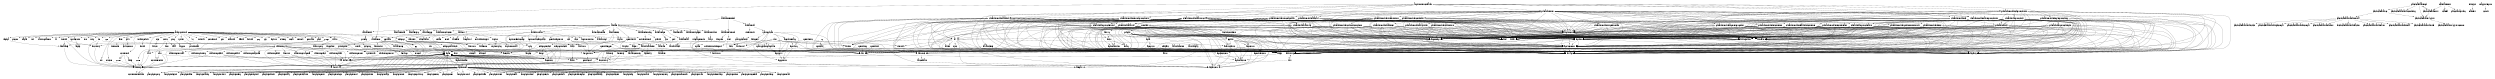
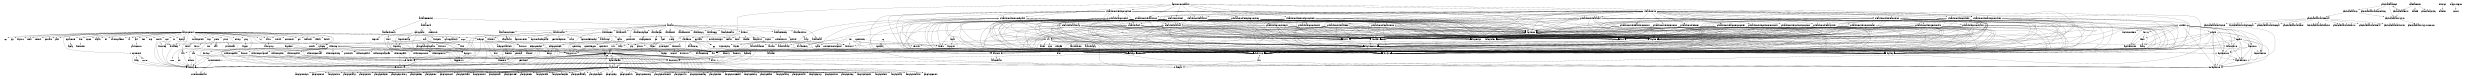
(483, 46) -> (640, 46)
(511, 46) -> none
